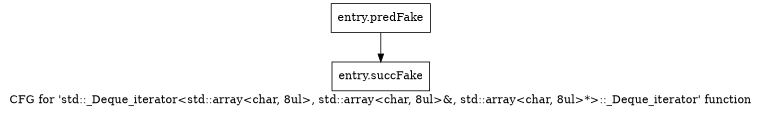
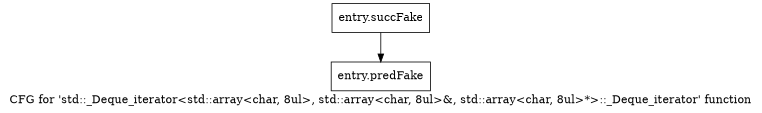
(381, 43) -> (381, 43)
